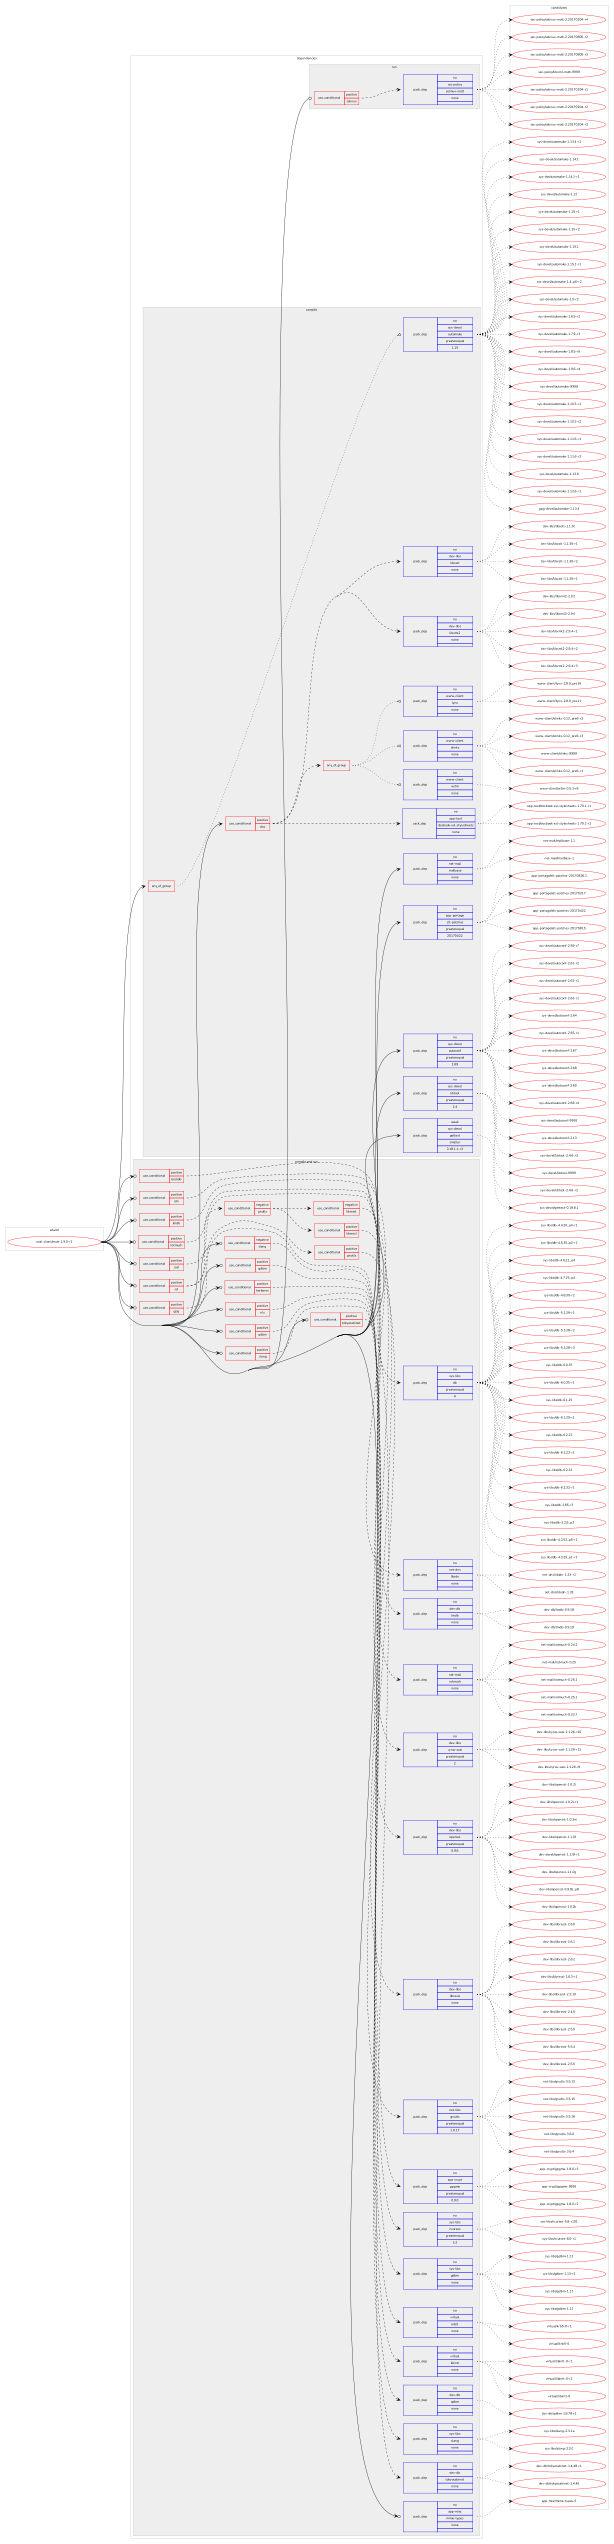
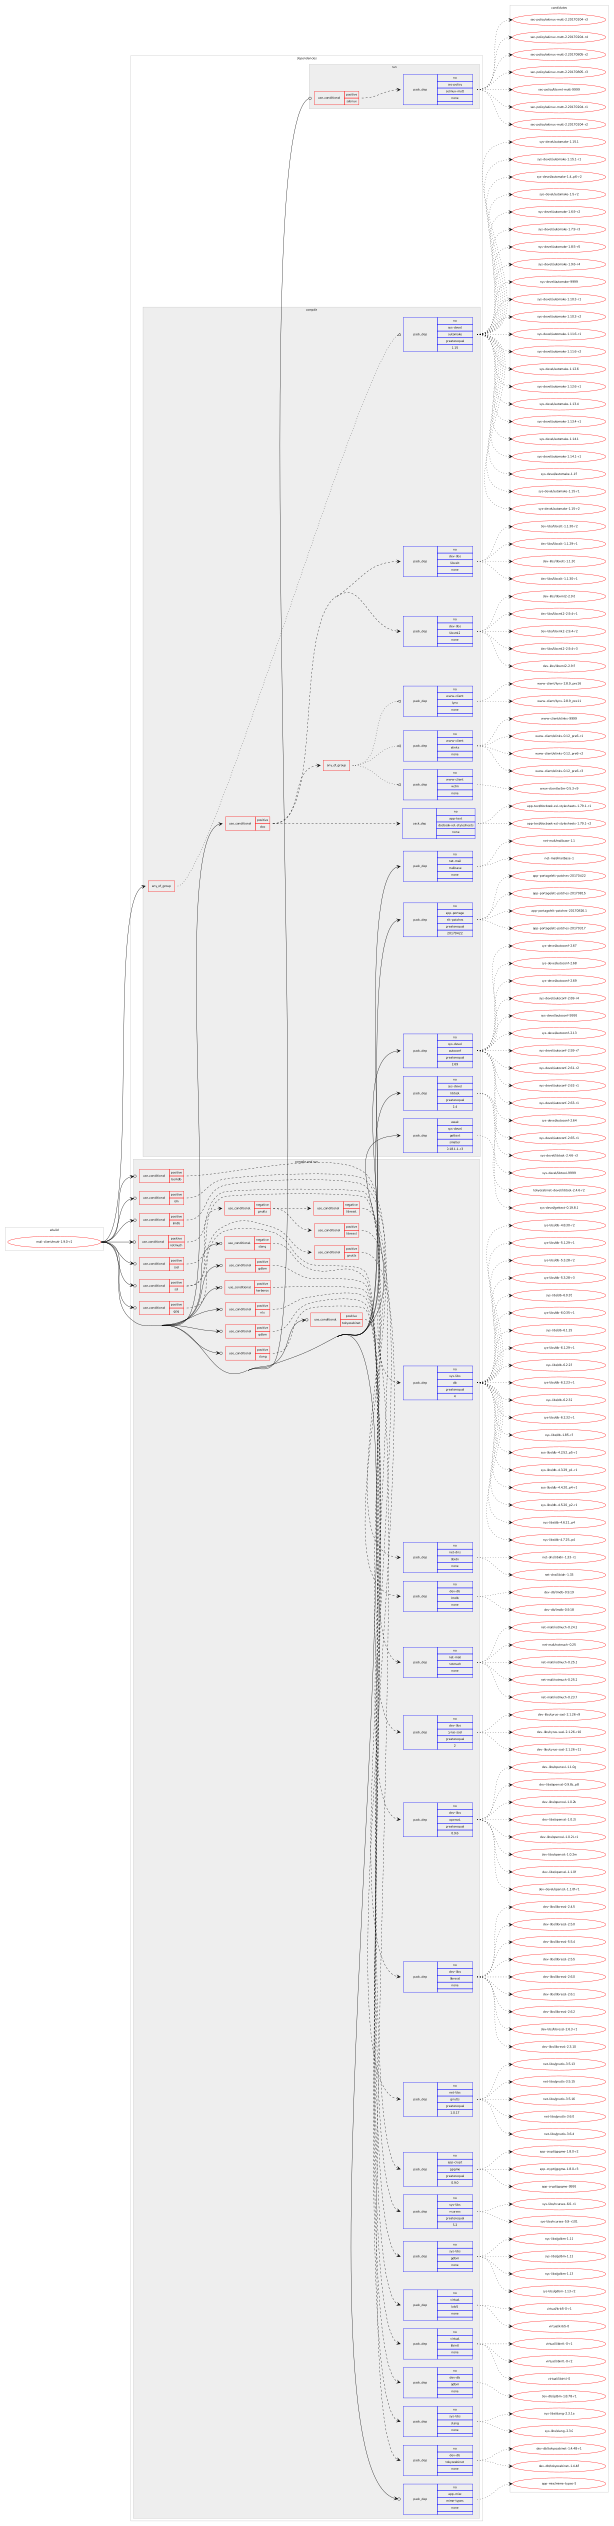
(559, 177) -> (559, 457)
(559, 509) -> (559, 404)
(559, 1191) -> (559, 1191)
(559, 1523) -> none
